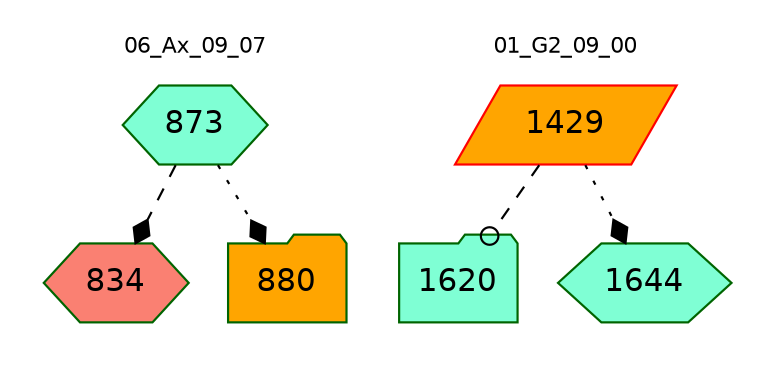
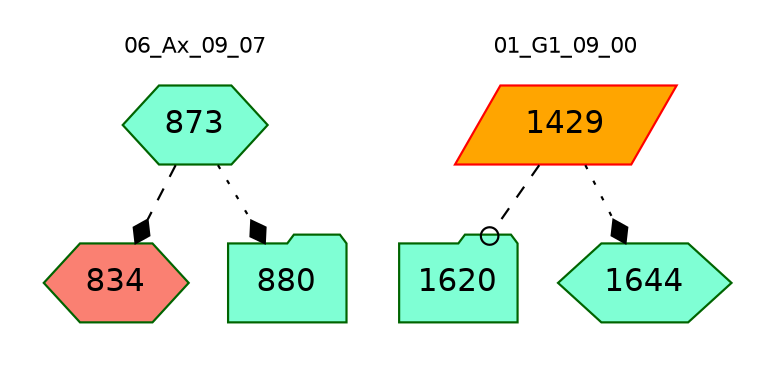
(566, 47) -> (566, 47)
(287, 283) -> (287, 283)
